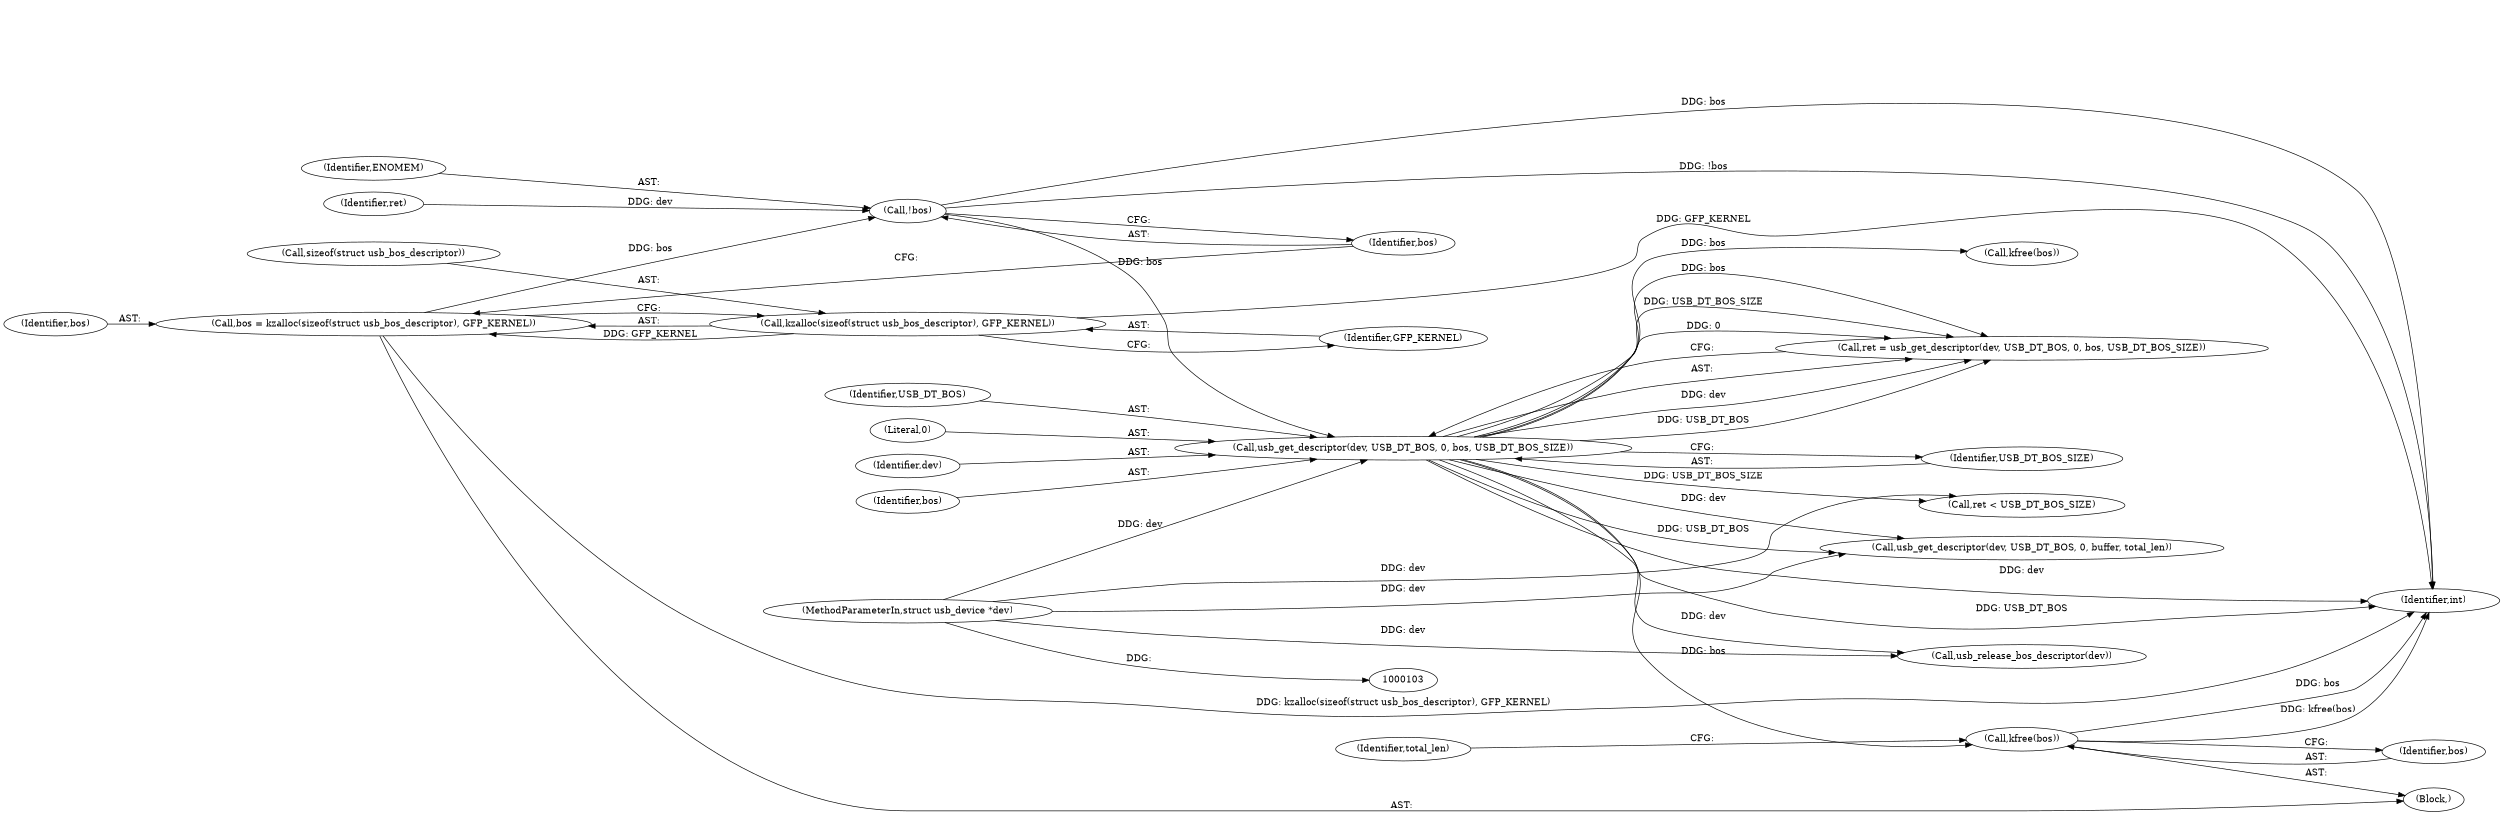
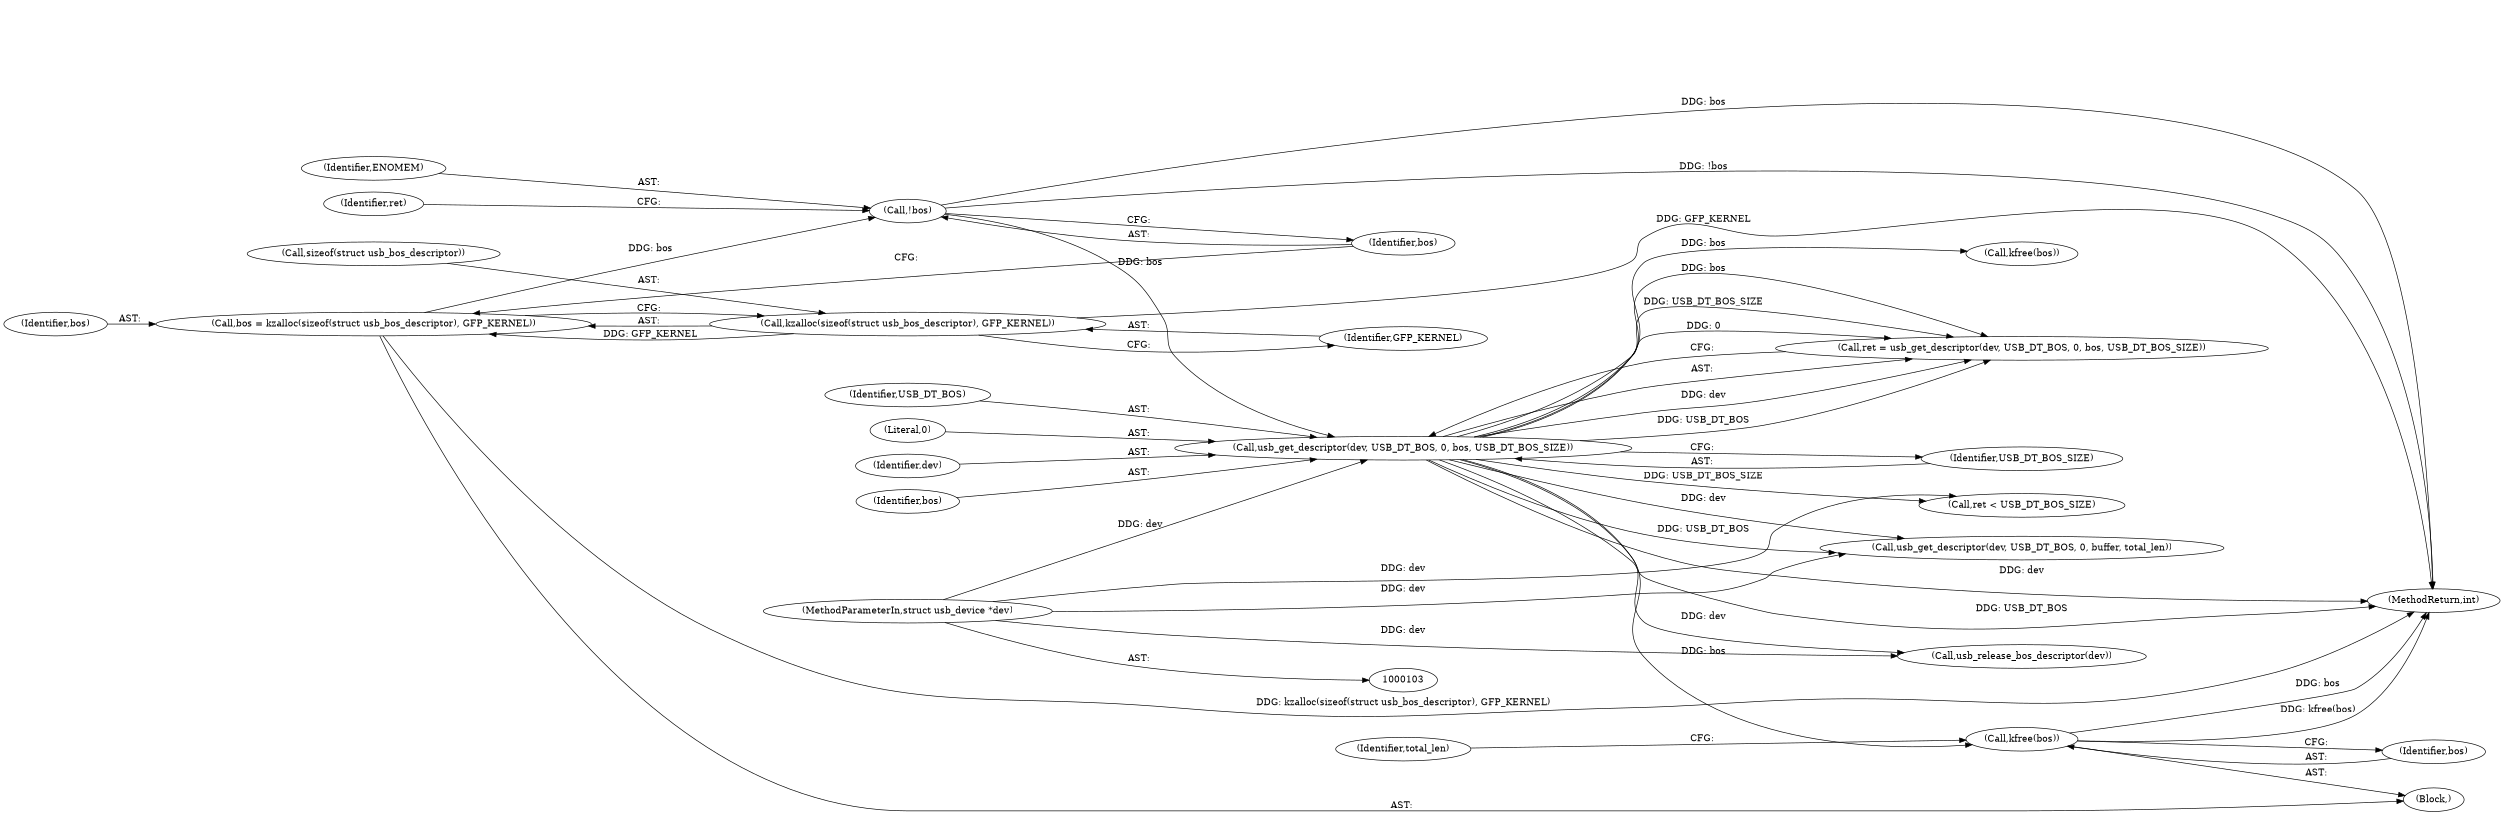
(651, 202) -> (651, 202)
(2434, 601) -> (2434, 601)
(1140, 659) -> (1140, 659)
